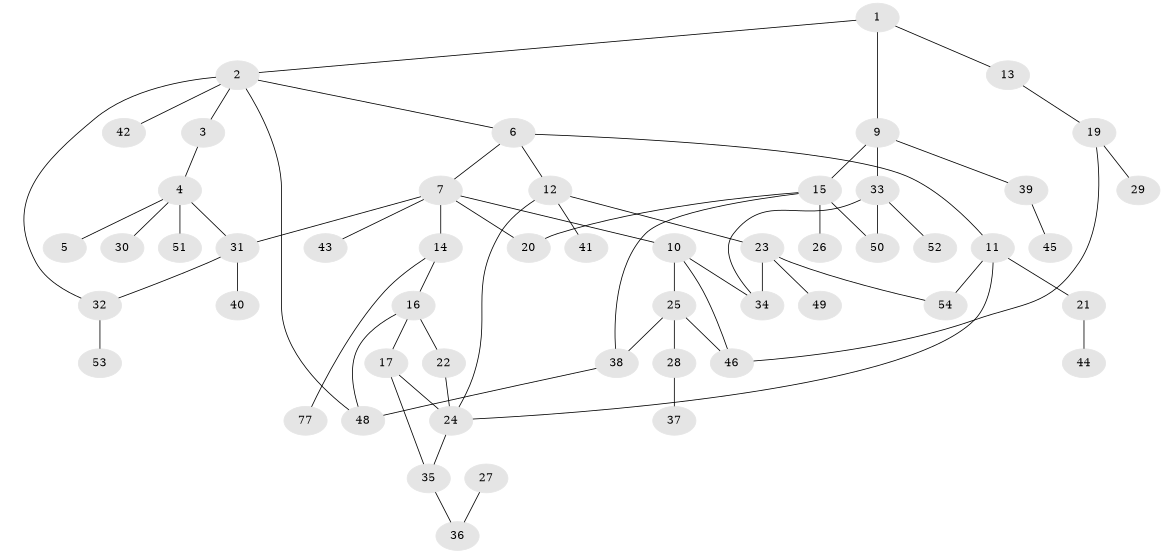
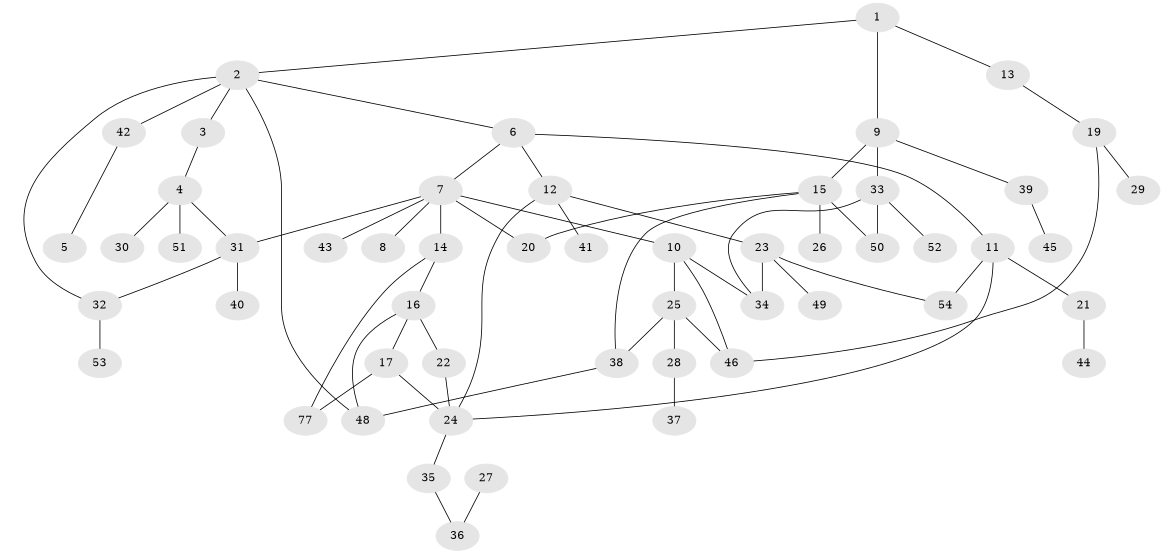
(122, 219) -> (94, 190)
none -> (383, 248)
(407, 421) -> (346, 392)
